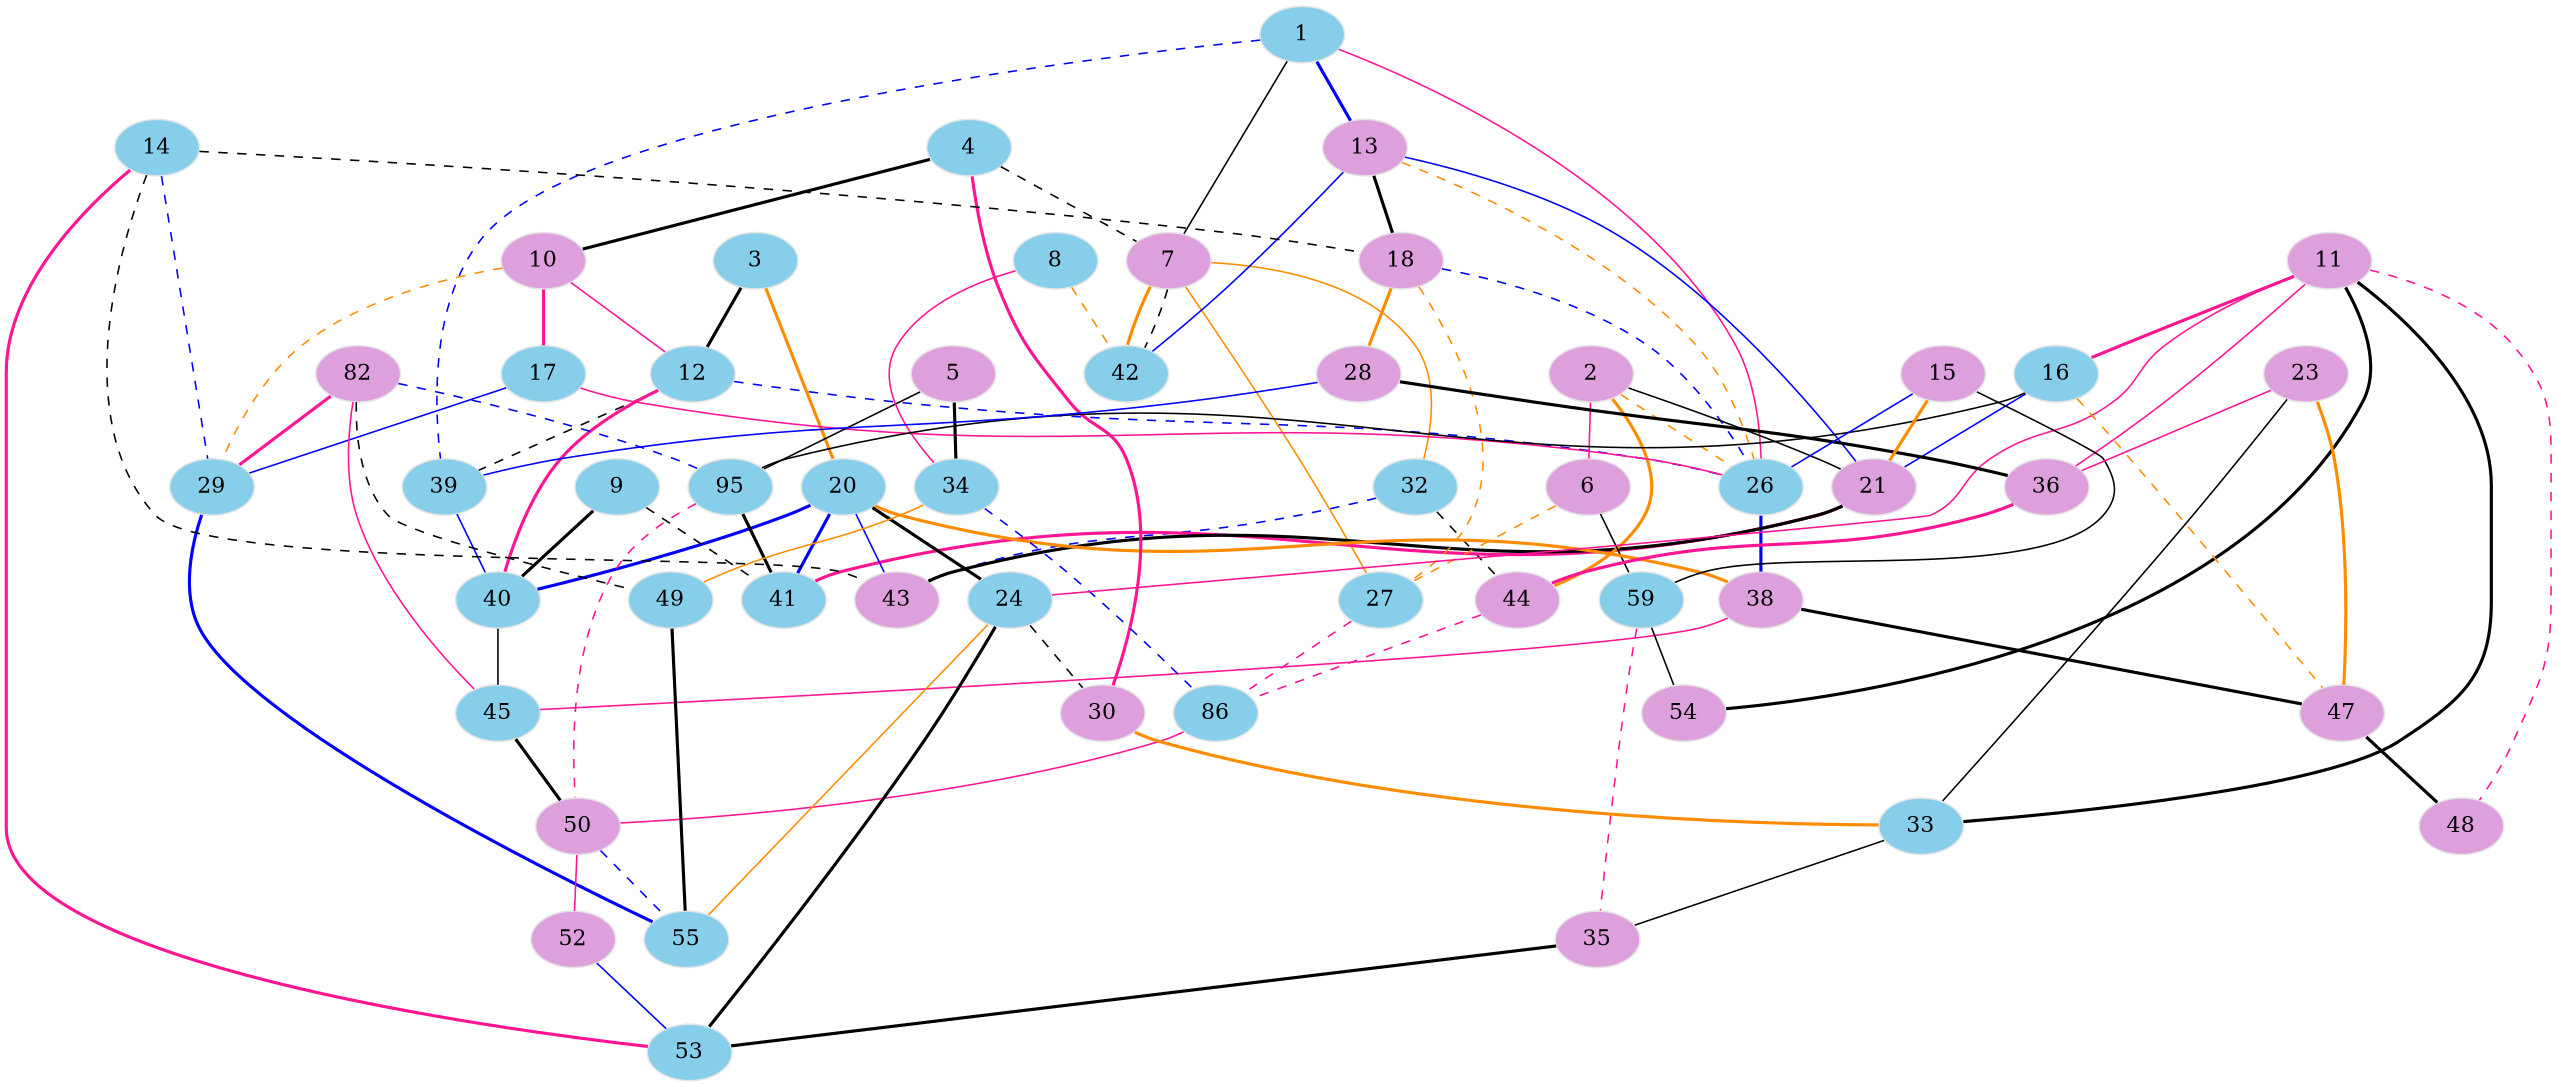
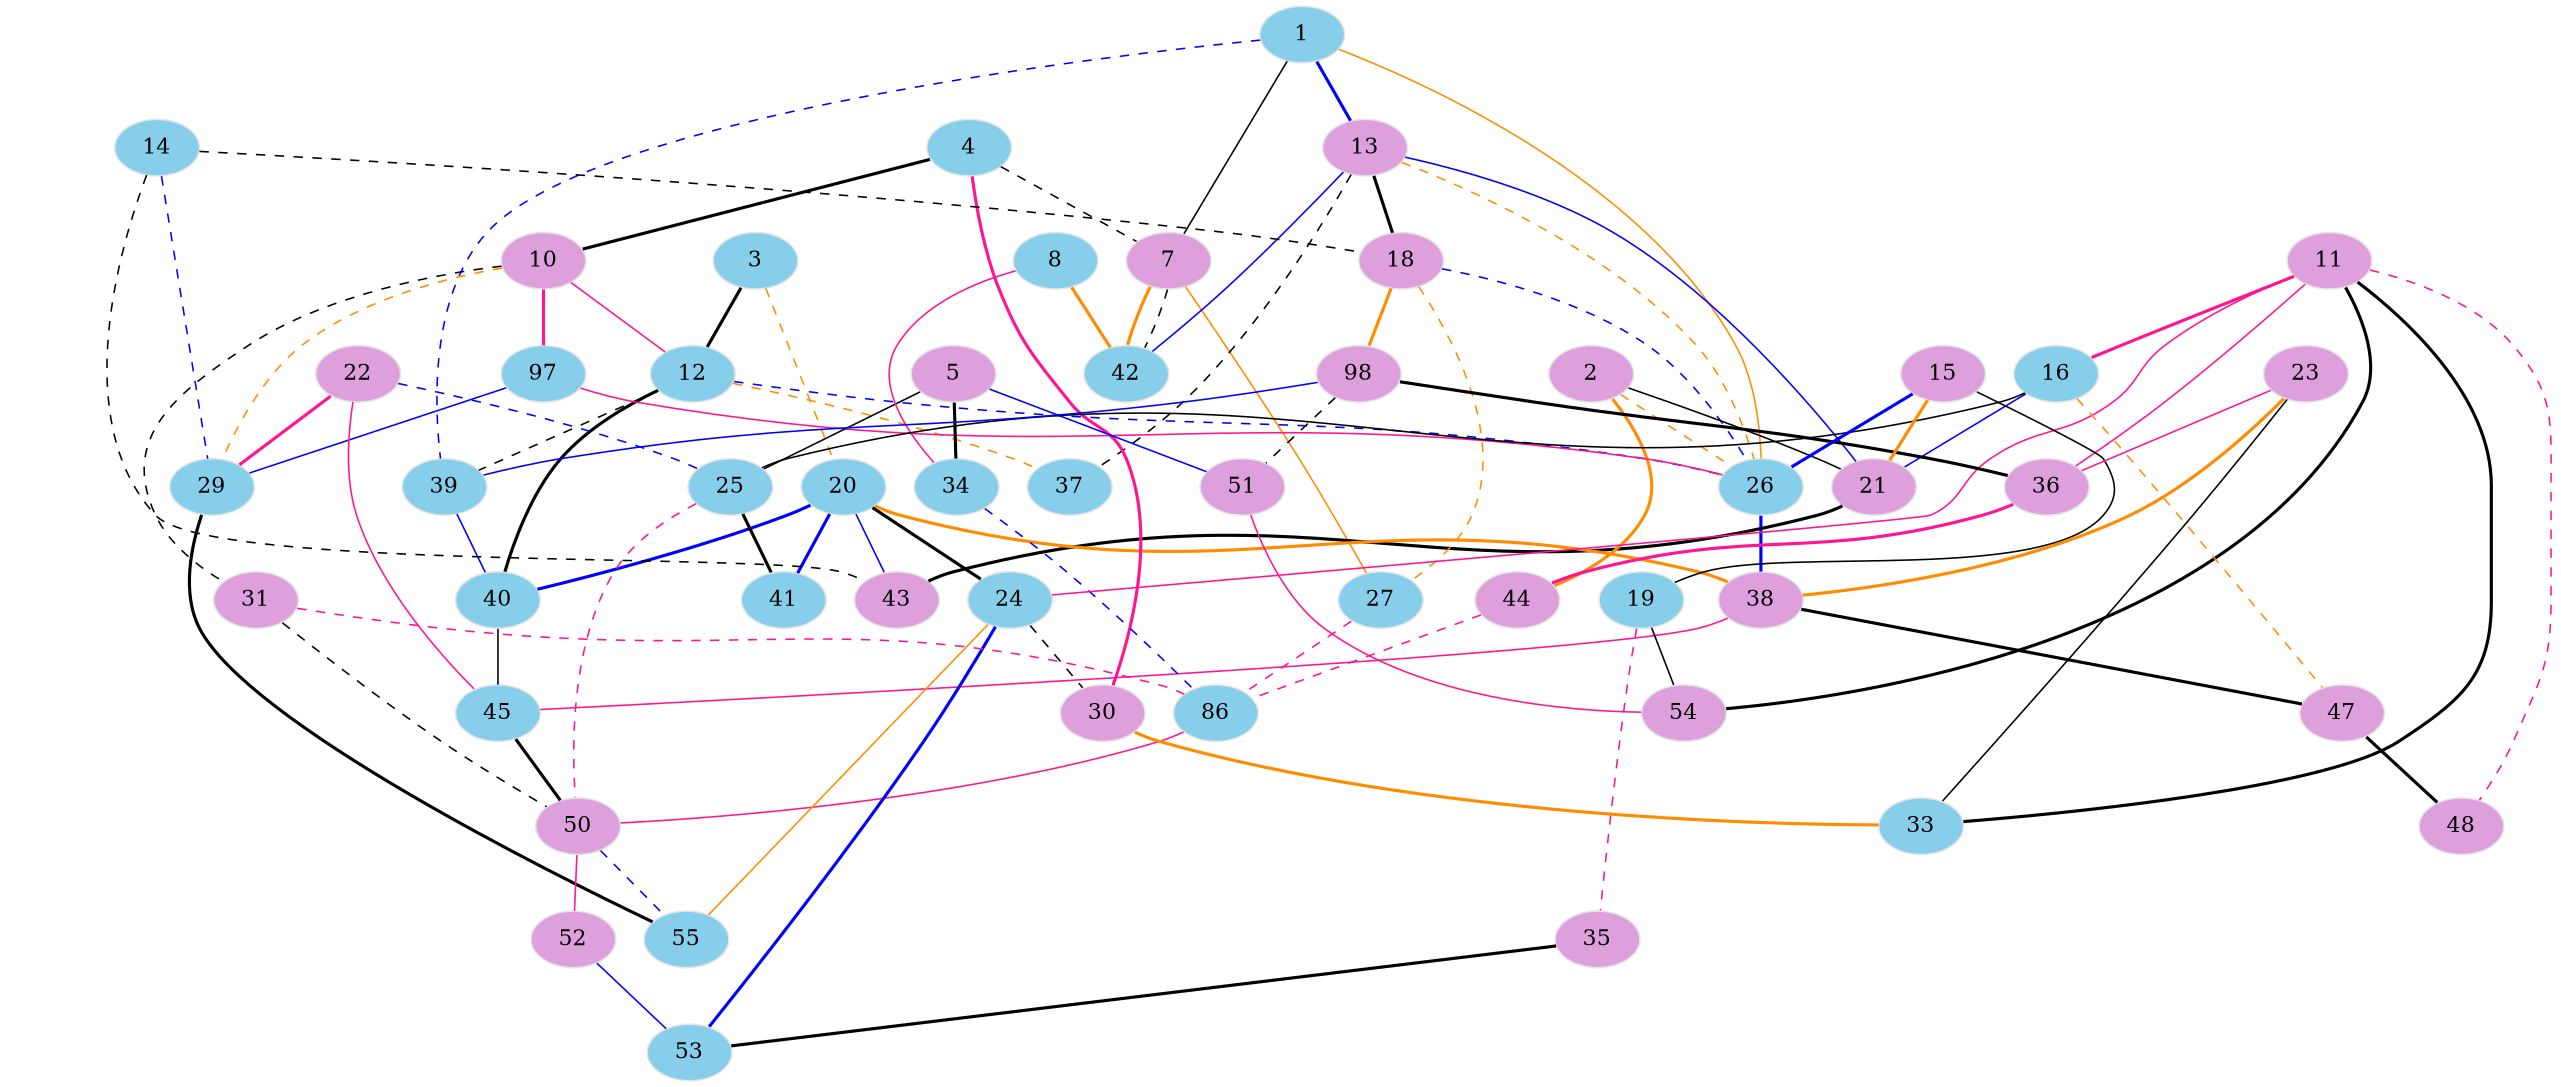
(1608, 201) -> (1608, 201)
(1091, 317) -> (1091, 317)
(358, 374) -> (358, 374)
(544, 374) -> (544, 374)
(799, 374) -> (799, 374)
(1359, 374) -> (1359, 374)
(1876, 416) -> (1876, 416)
(551, 471) -> (551, 471)
(617, 487) -> none
(730, 487) -> (730, 487)
none -> (1070, 487)
none -> (1243, 487)
(1415, 487) -> none
(1588, 487) -> none
(2344, 542) -> (2112, 523)
(1329, 544) -> none
none -> (256, 600)
(671, 600) -> none
(1642, 600) -> (1642, 600)
(362, 765) -> (362, 765)
(7, 829) -> none
(859, 832) -> (859, 832)
(1759, 883) -> none
